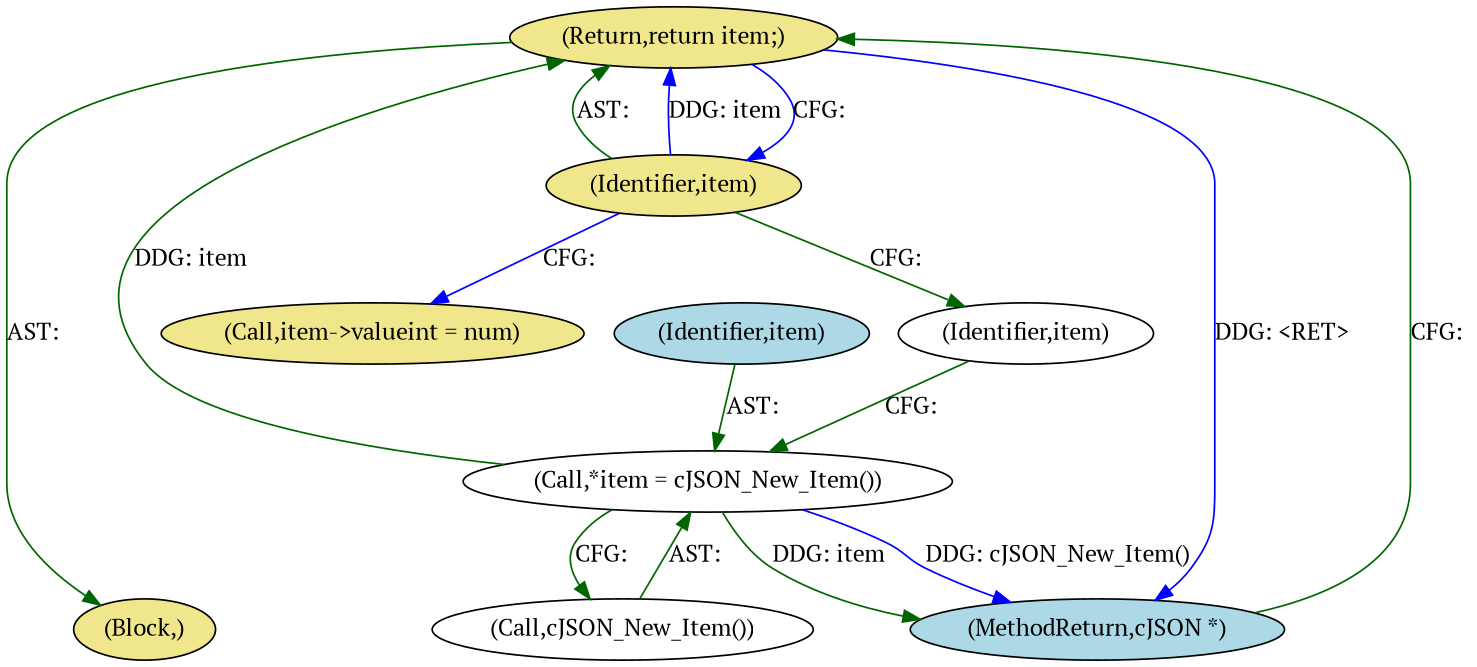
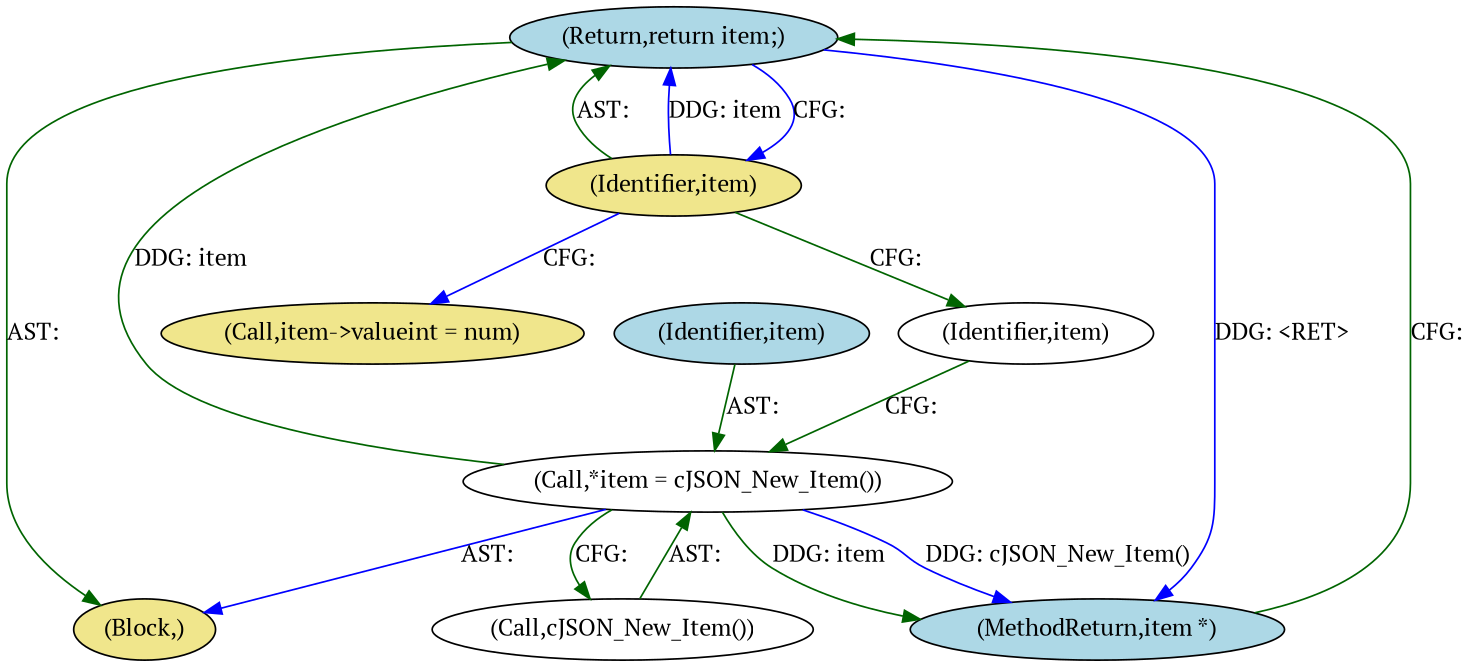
(674, 37) -> (674, 37)
none -> (413, 559)
(1097, 630) -> (1097, 630)
